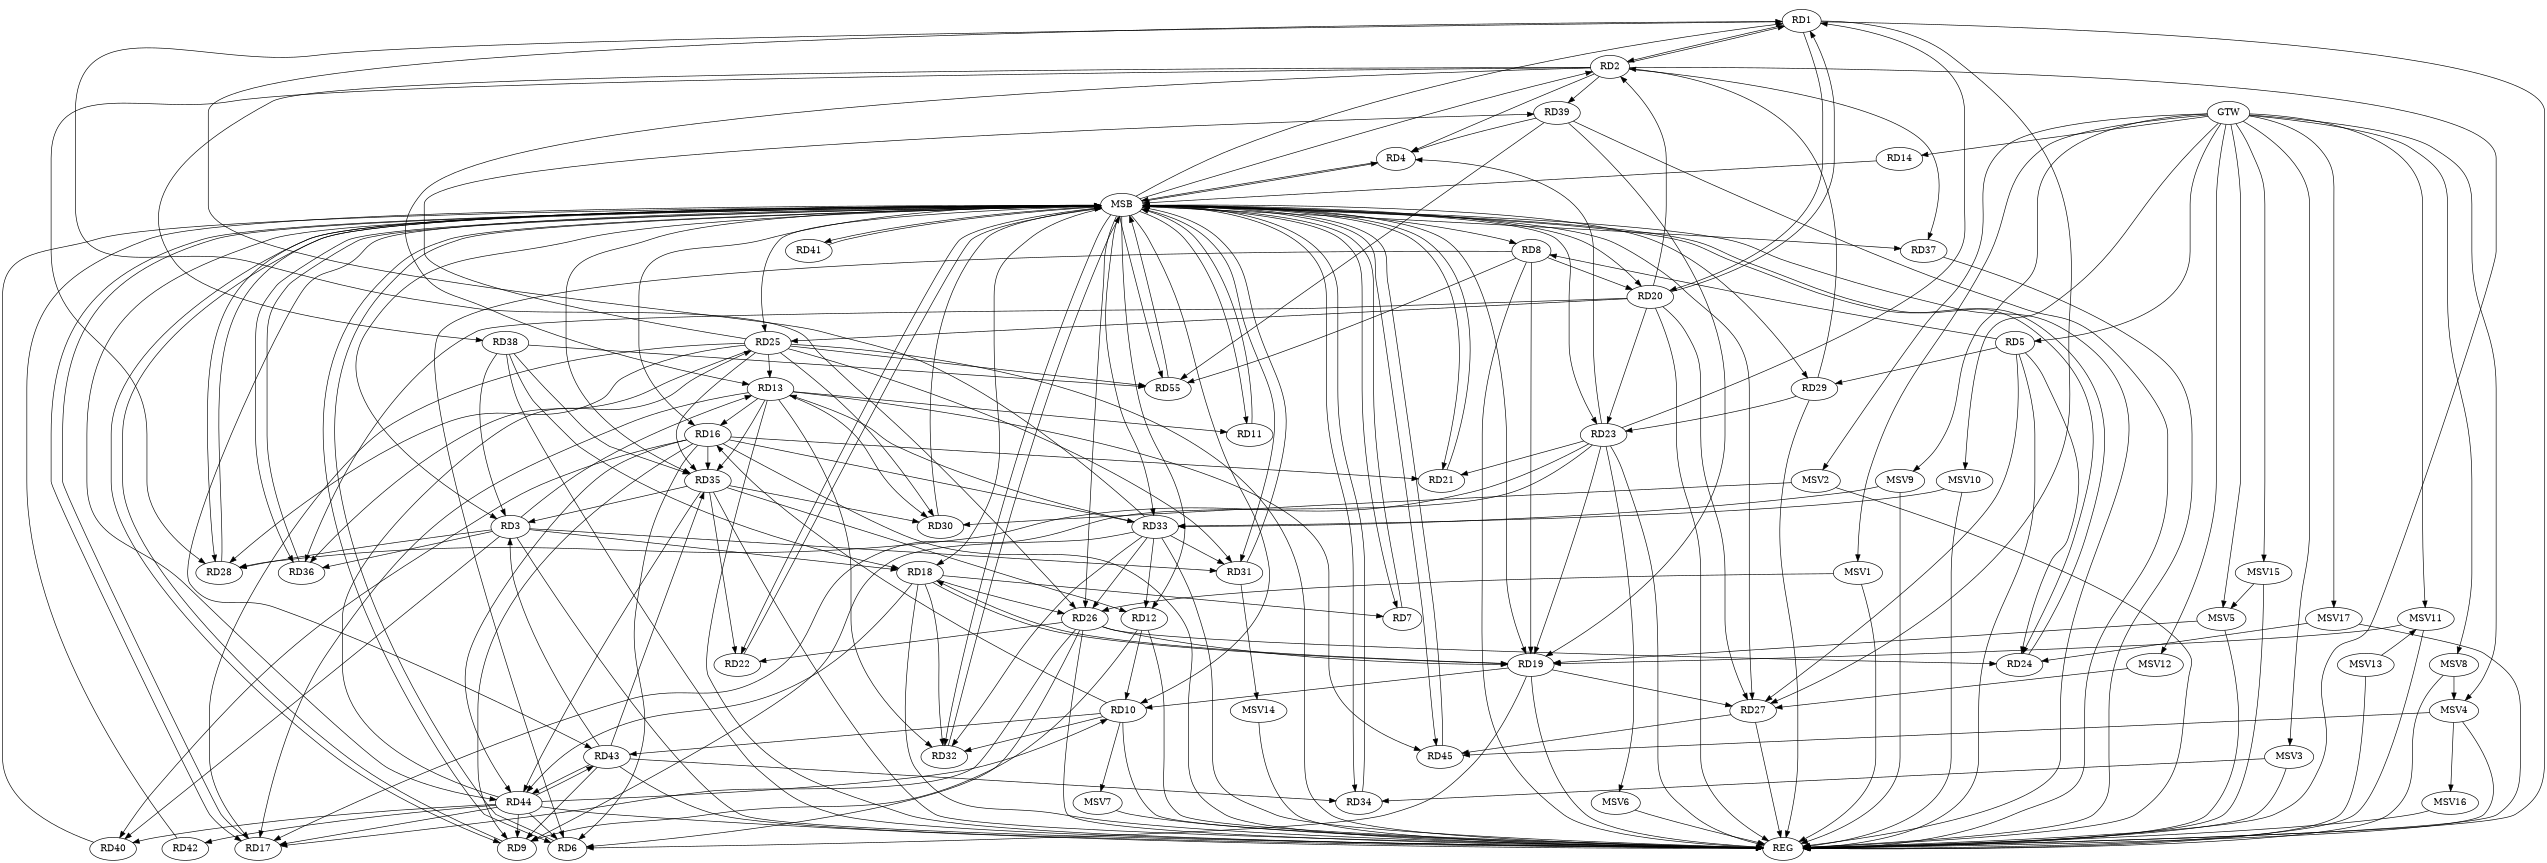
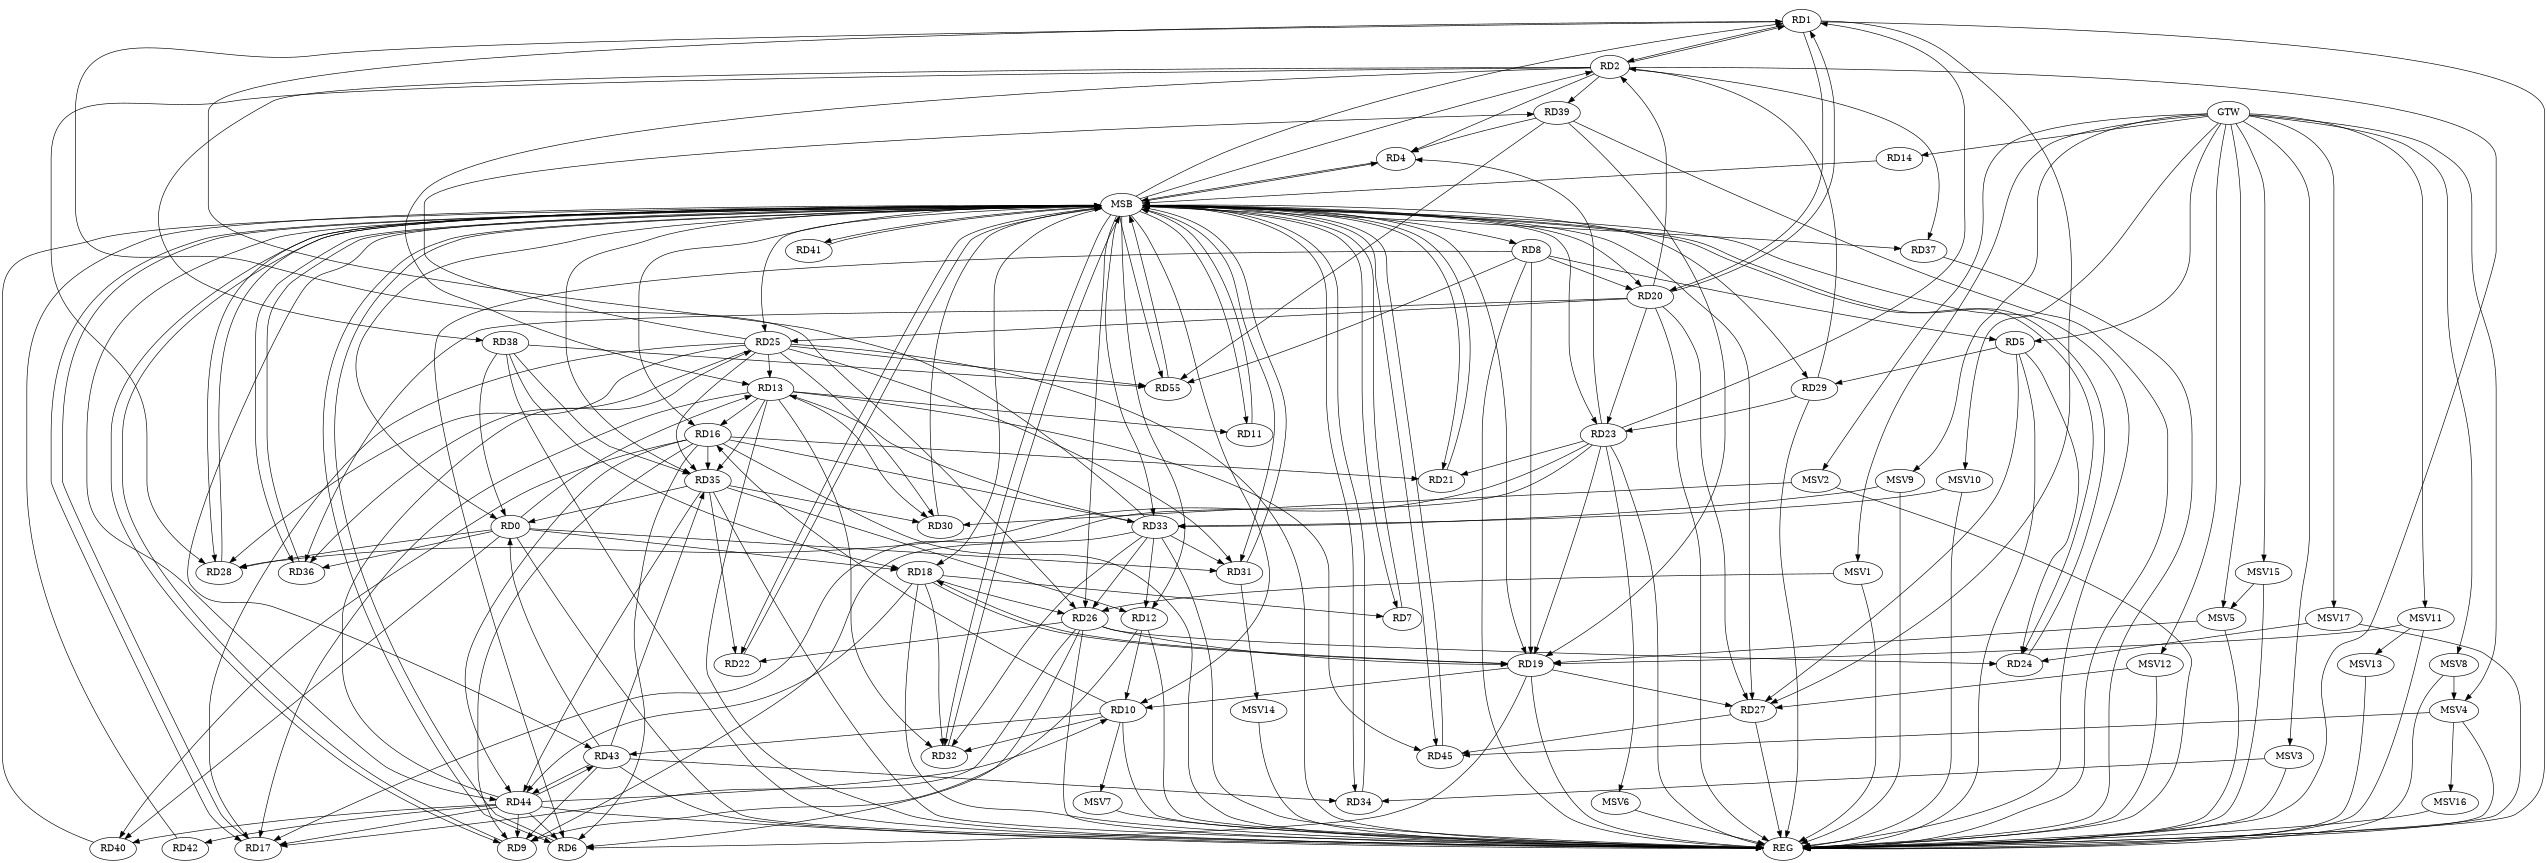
(1776, 300) -> (1769, 301)
(510, 527) -> (510, 527)
(2396, 645) -> (2395, 639)
none -> (2117, 815)
